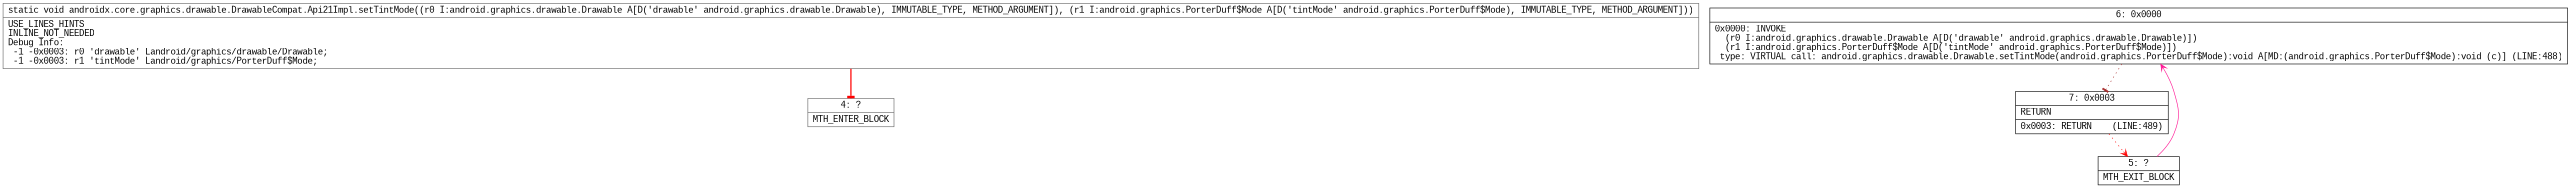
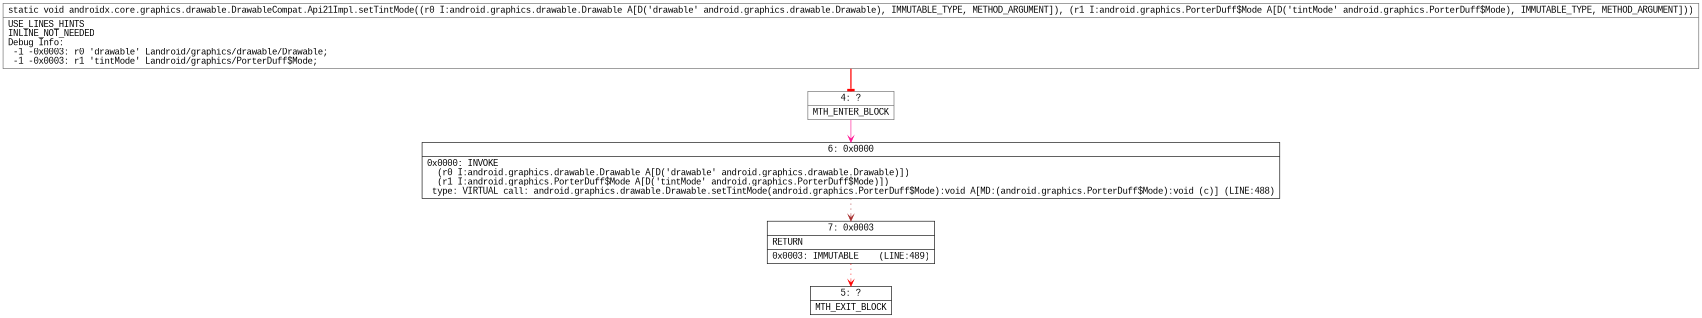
(2114, 76) -> (851, 207)
(2178, 115) -> (851, 128)
(2092, 126) -> (851, 256)
